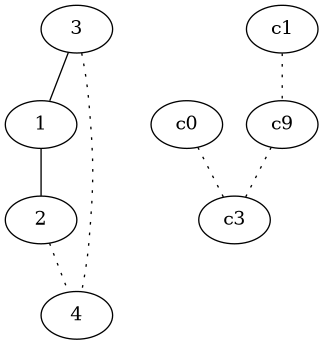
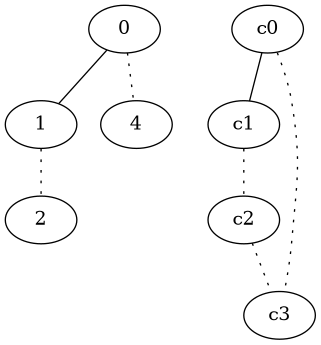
(77, 29) -> (125, 29)
none -> (256, 77)
(282, 125) -> (244, 220)
(41, 172) -> (41, 172)
(59, 267) -> none
